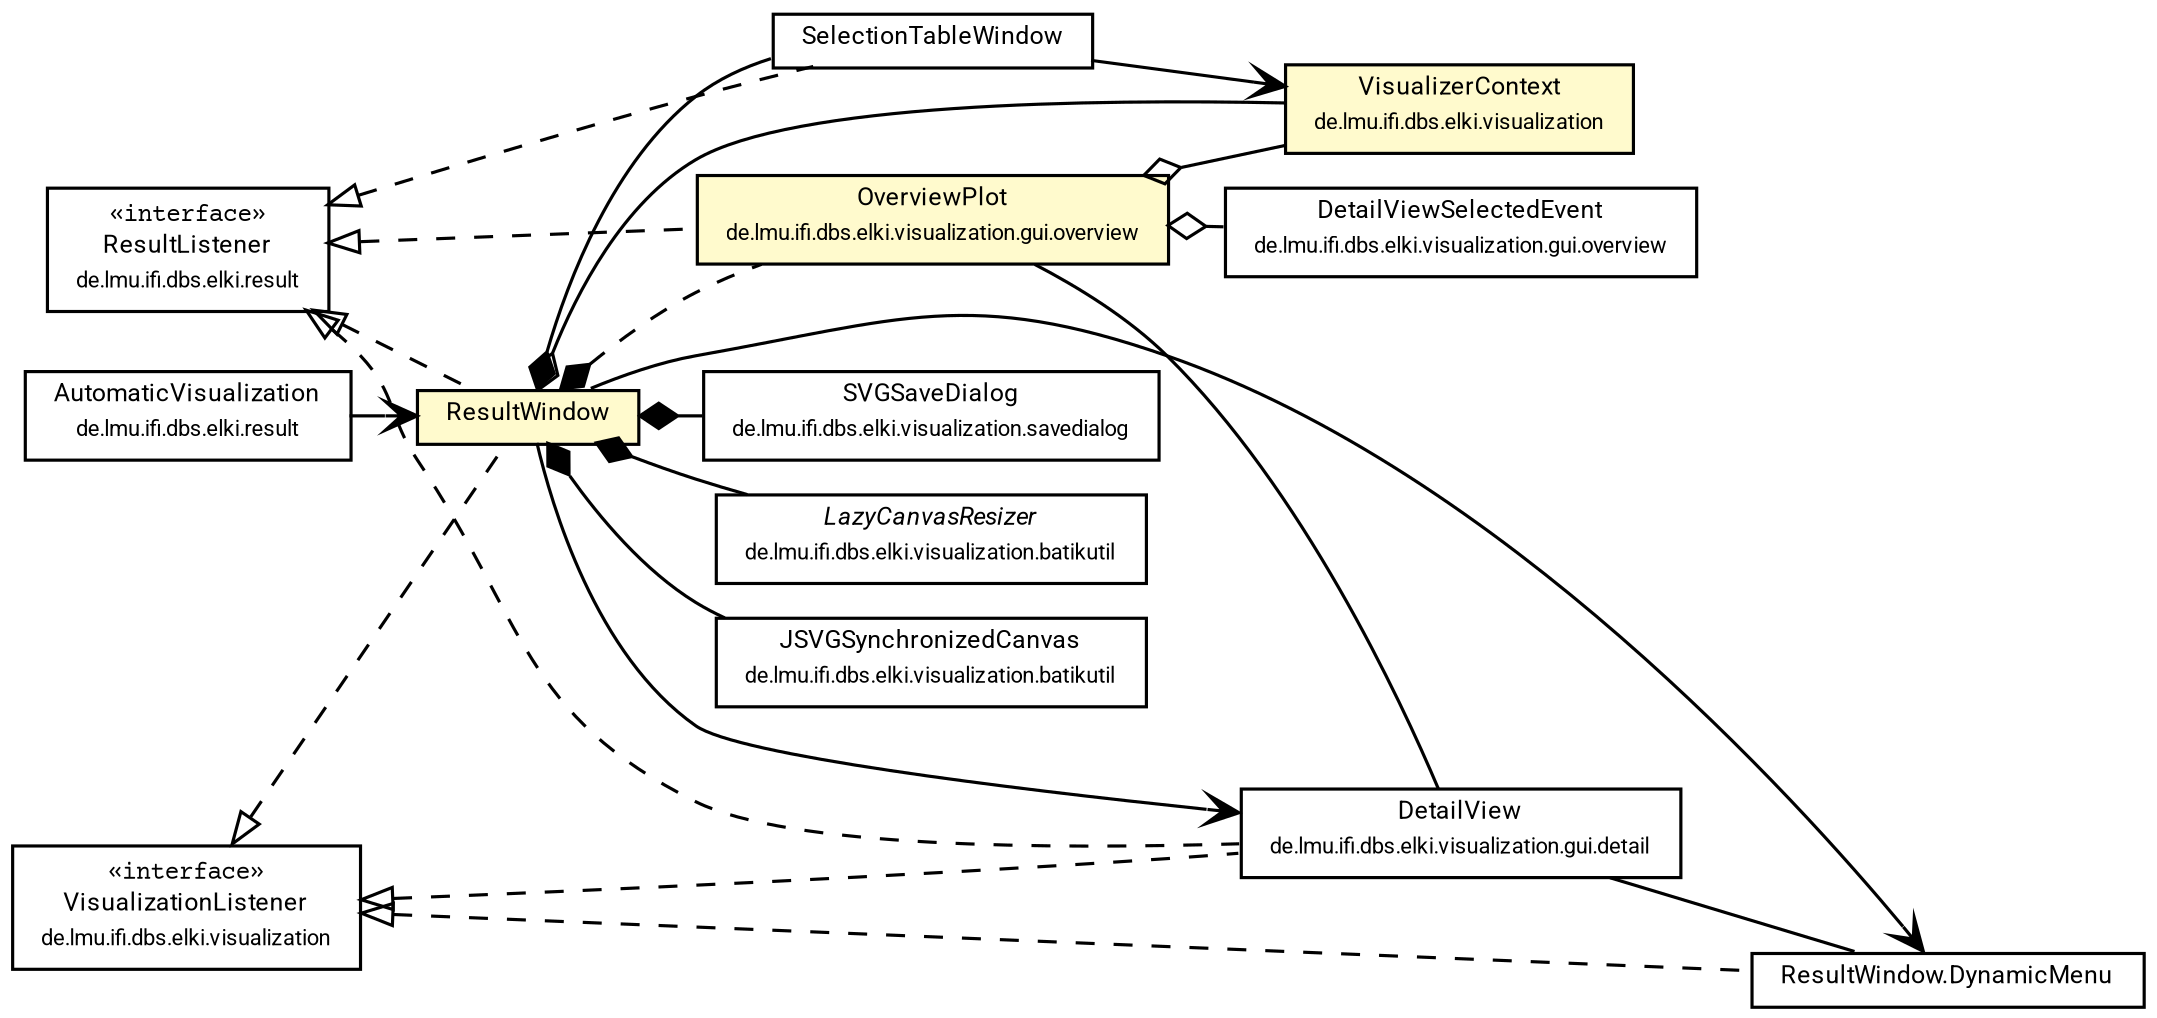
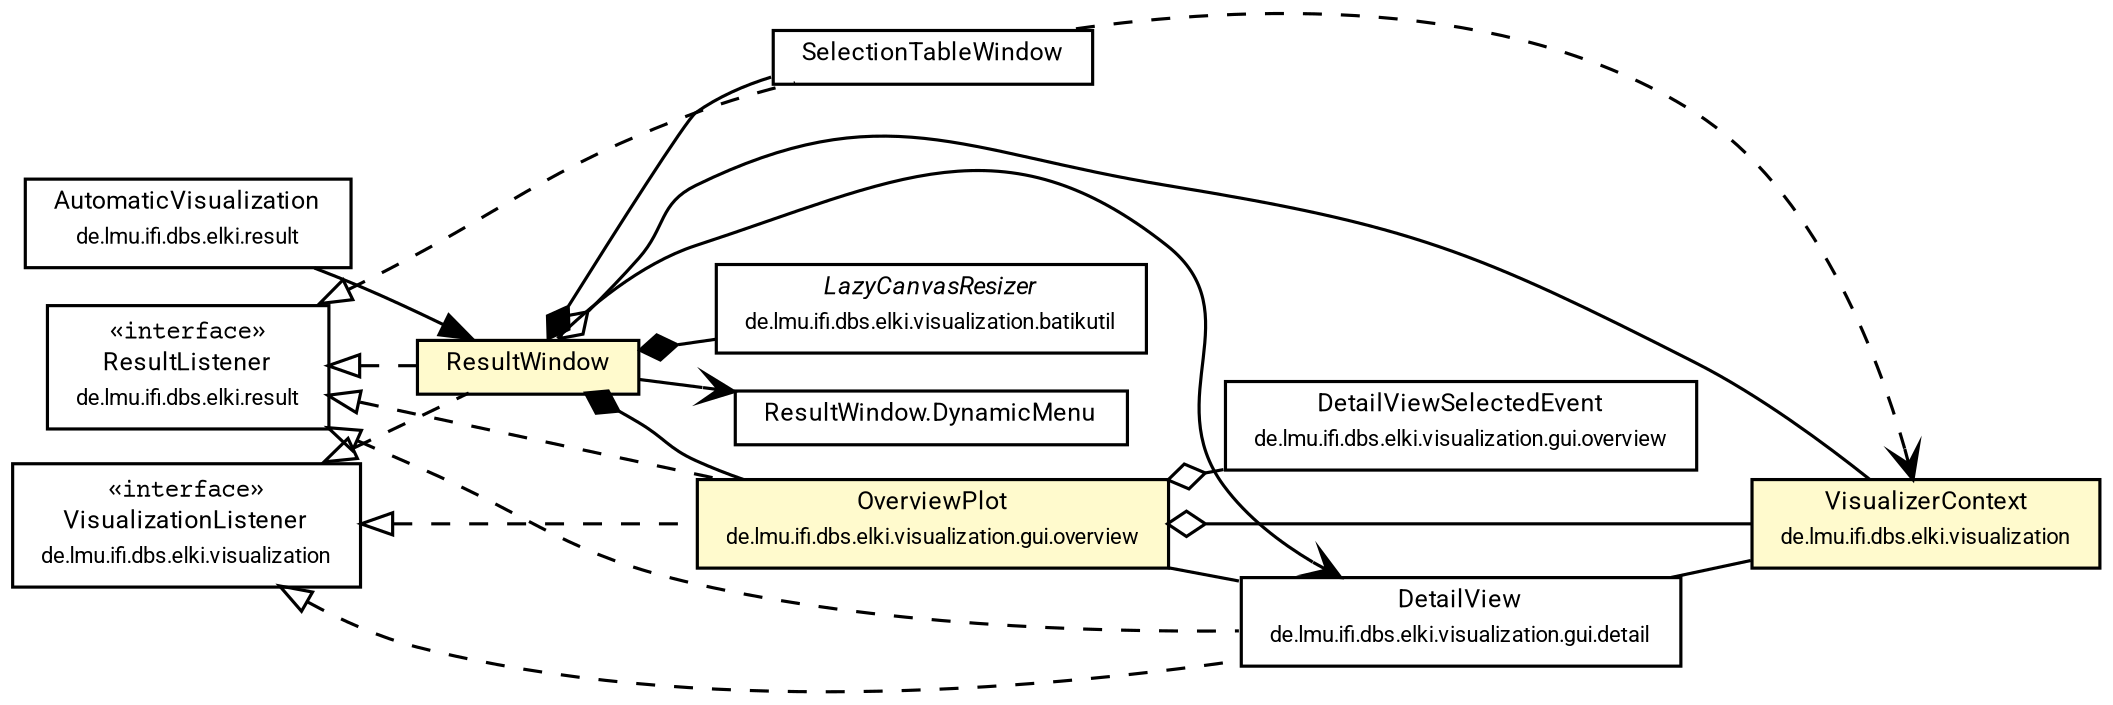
(1173, 71) -> (1590, 63)
(671, 306) -> (675, 449)
(367, 416) -> (383, 296)
(931, 416) -> none
(931, 663) -> none
(1732, 915) -> (1711, 569)
(1072, 943) -> (582, 524)
